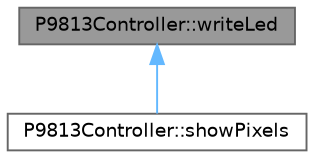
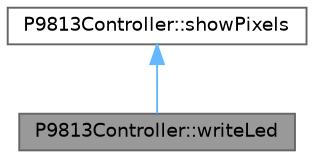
(157, 89) -> (157, 89)
